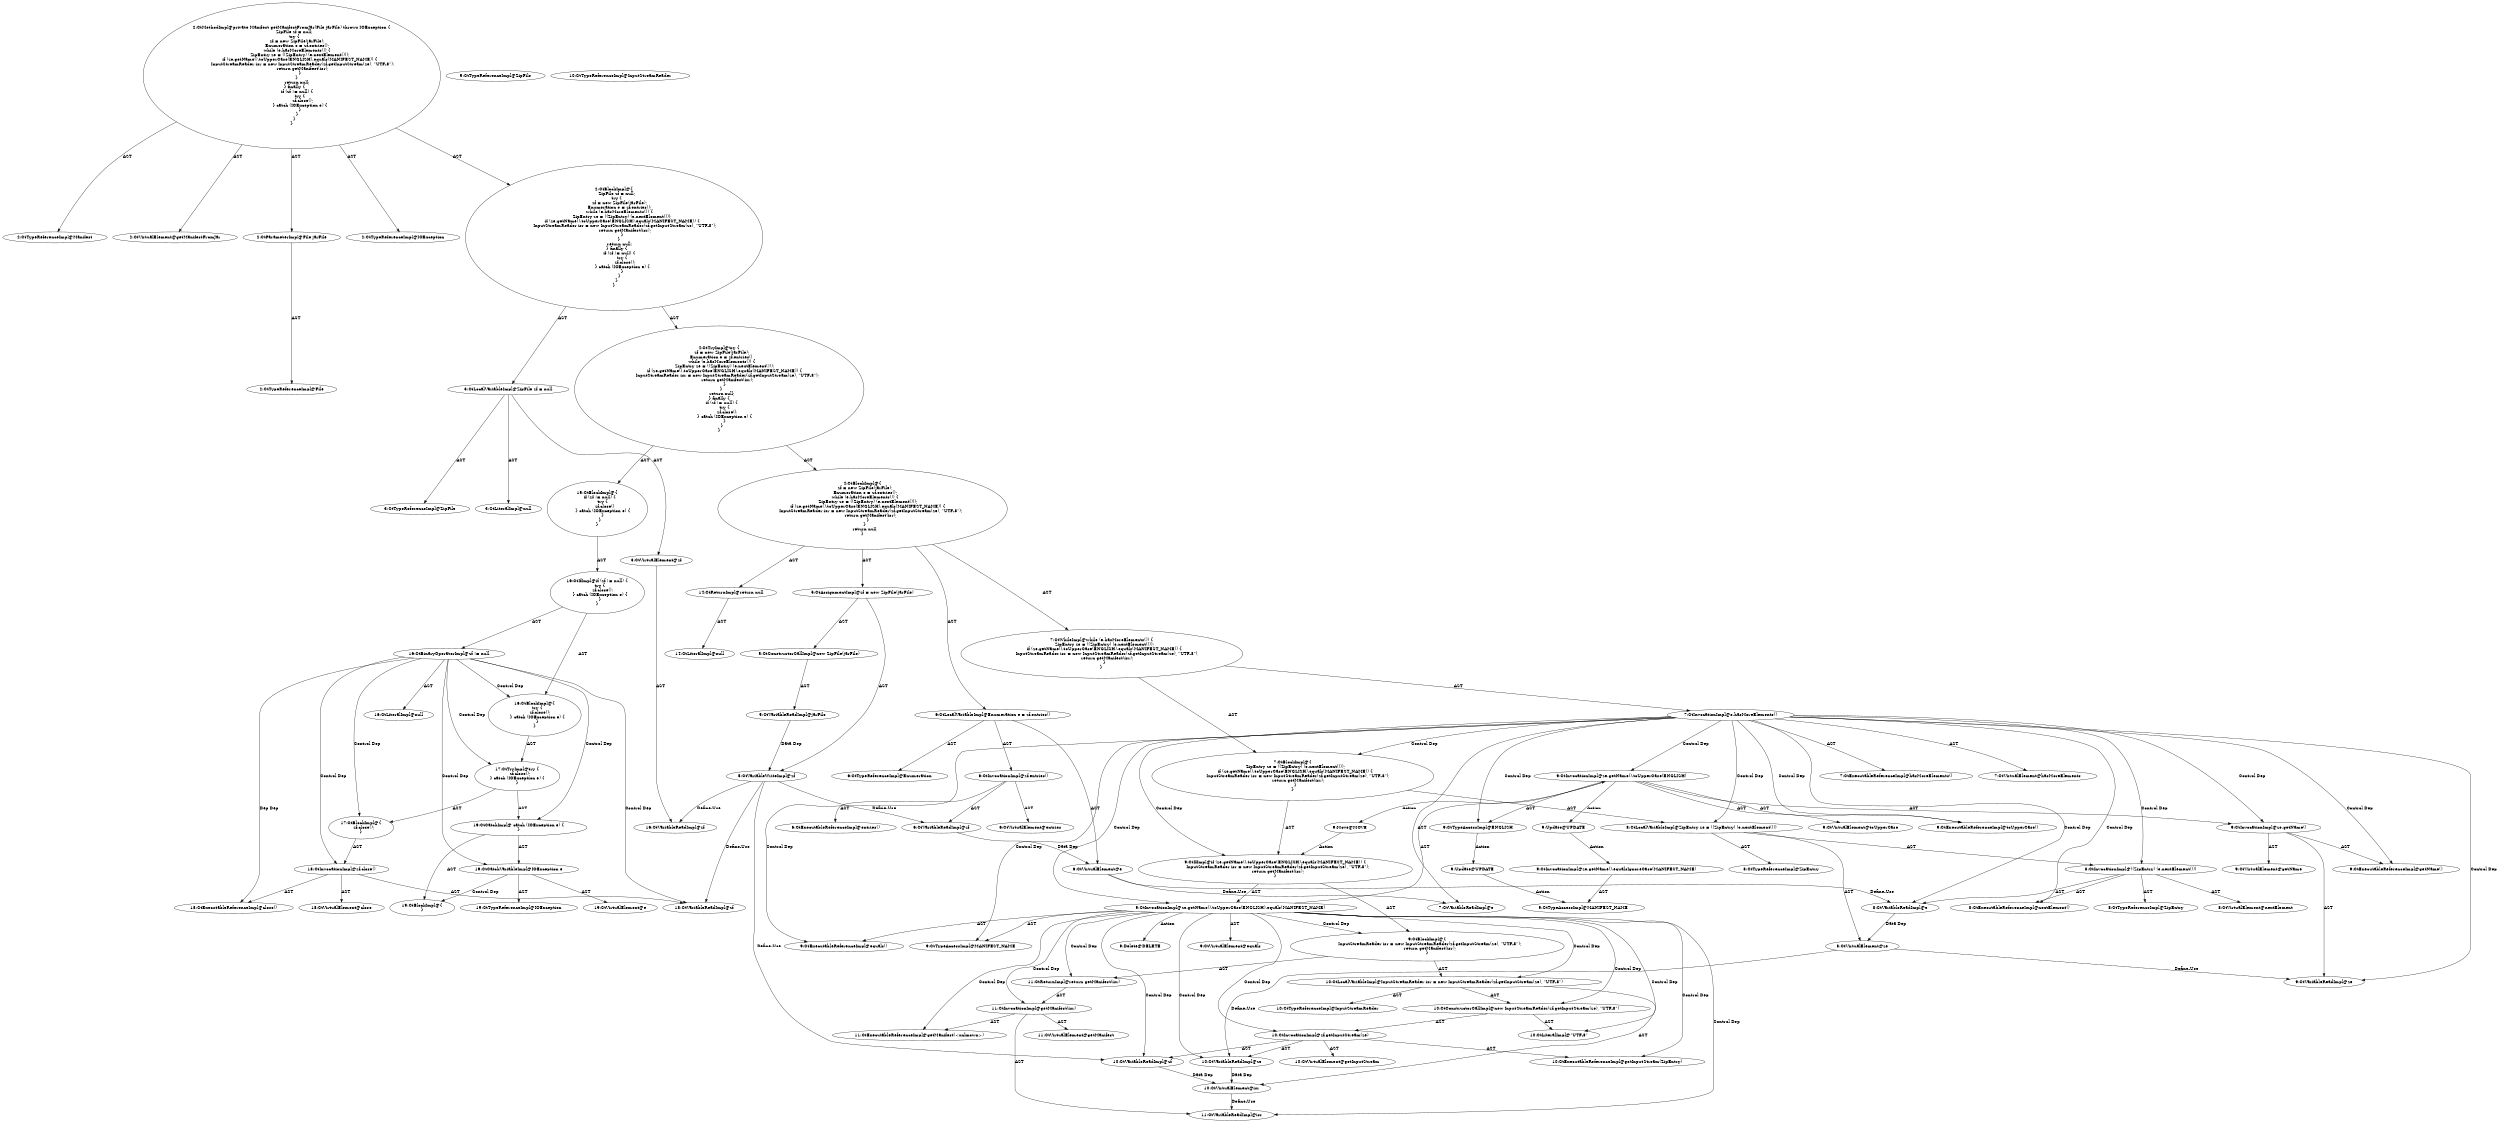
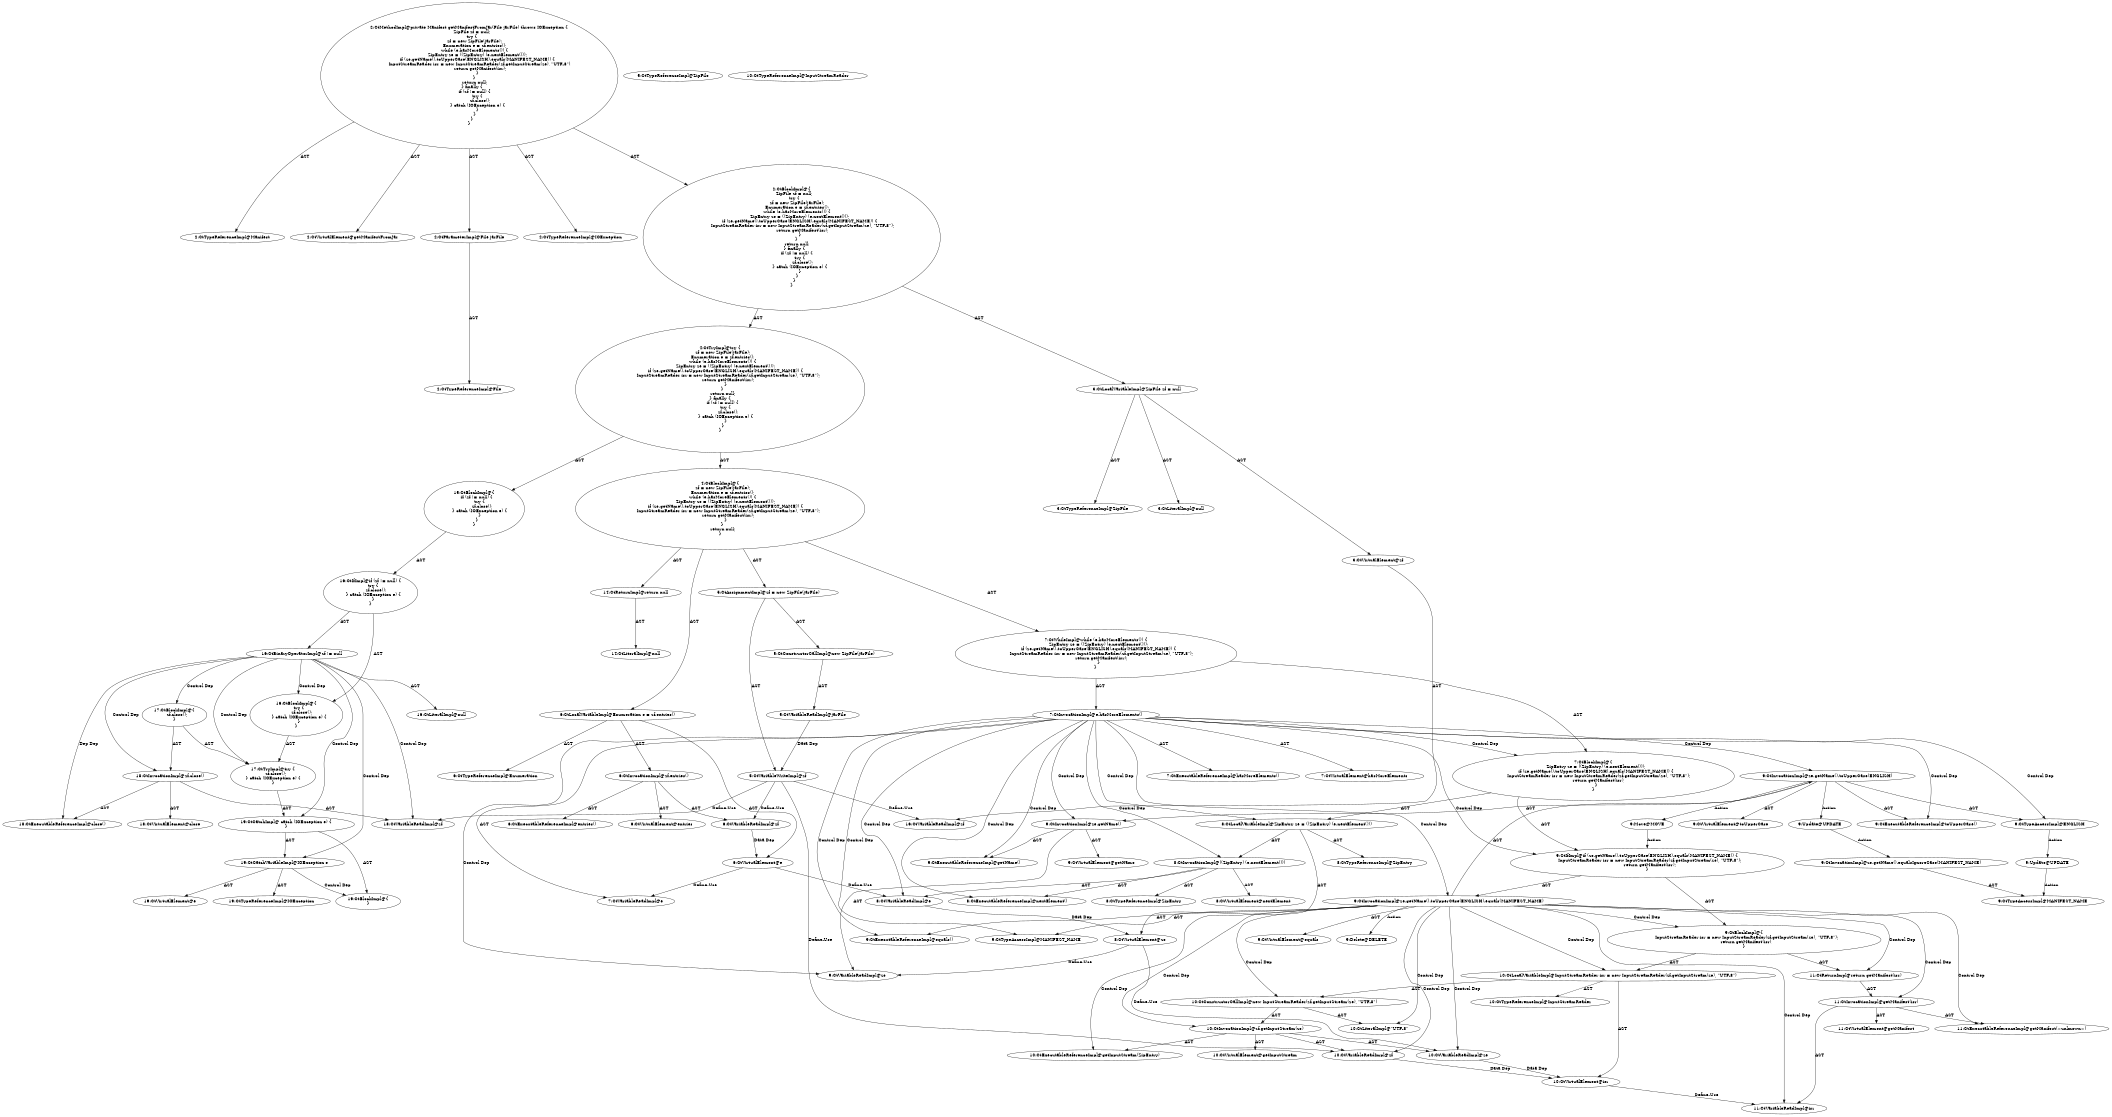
(445, 809) -> (211, 749)
